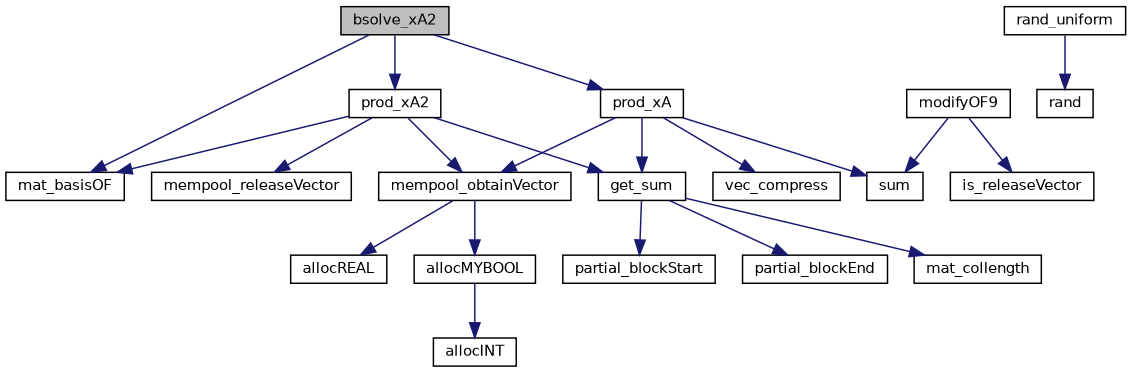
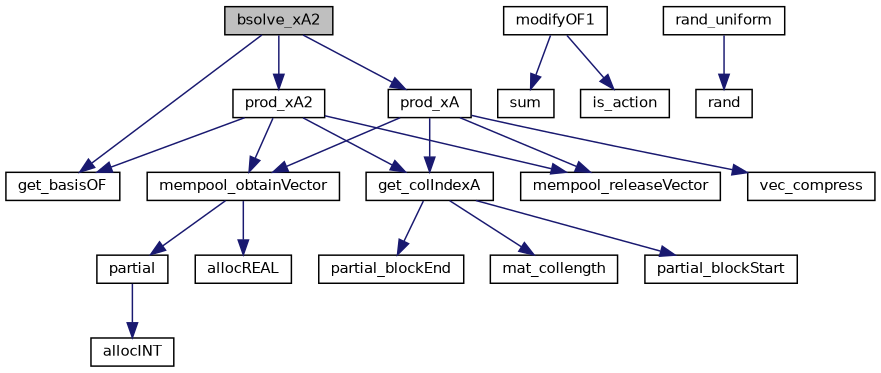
(958, 104) -> (555, 21)
(767, 144) -> (518, 142)
(65, 186) -> (63, 186)
(642, 186) -> (430, 186)
(1022, 186) -> (625, 104)
(475, 269) -> (132, 269)
